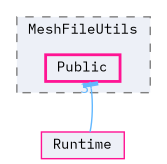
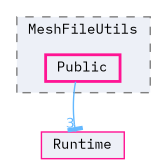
(92, 110) -> (73, 103)
